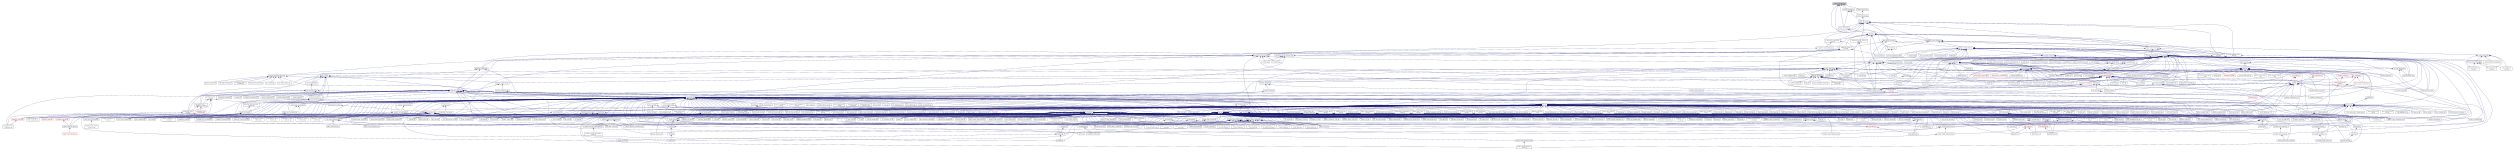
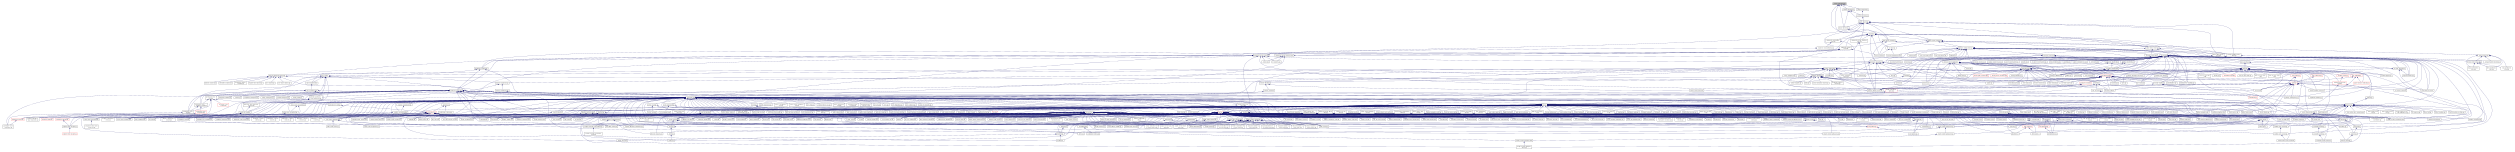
none -> (223, 105)
